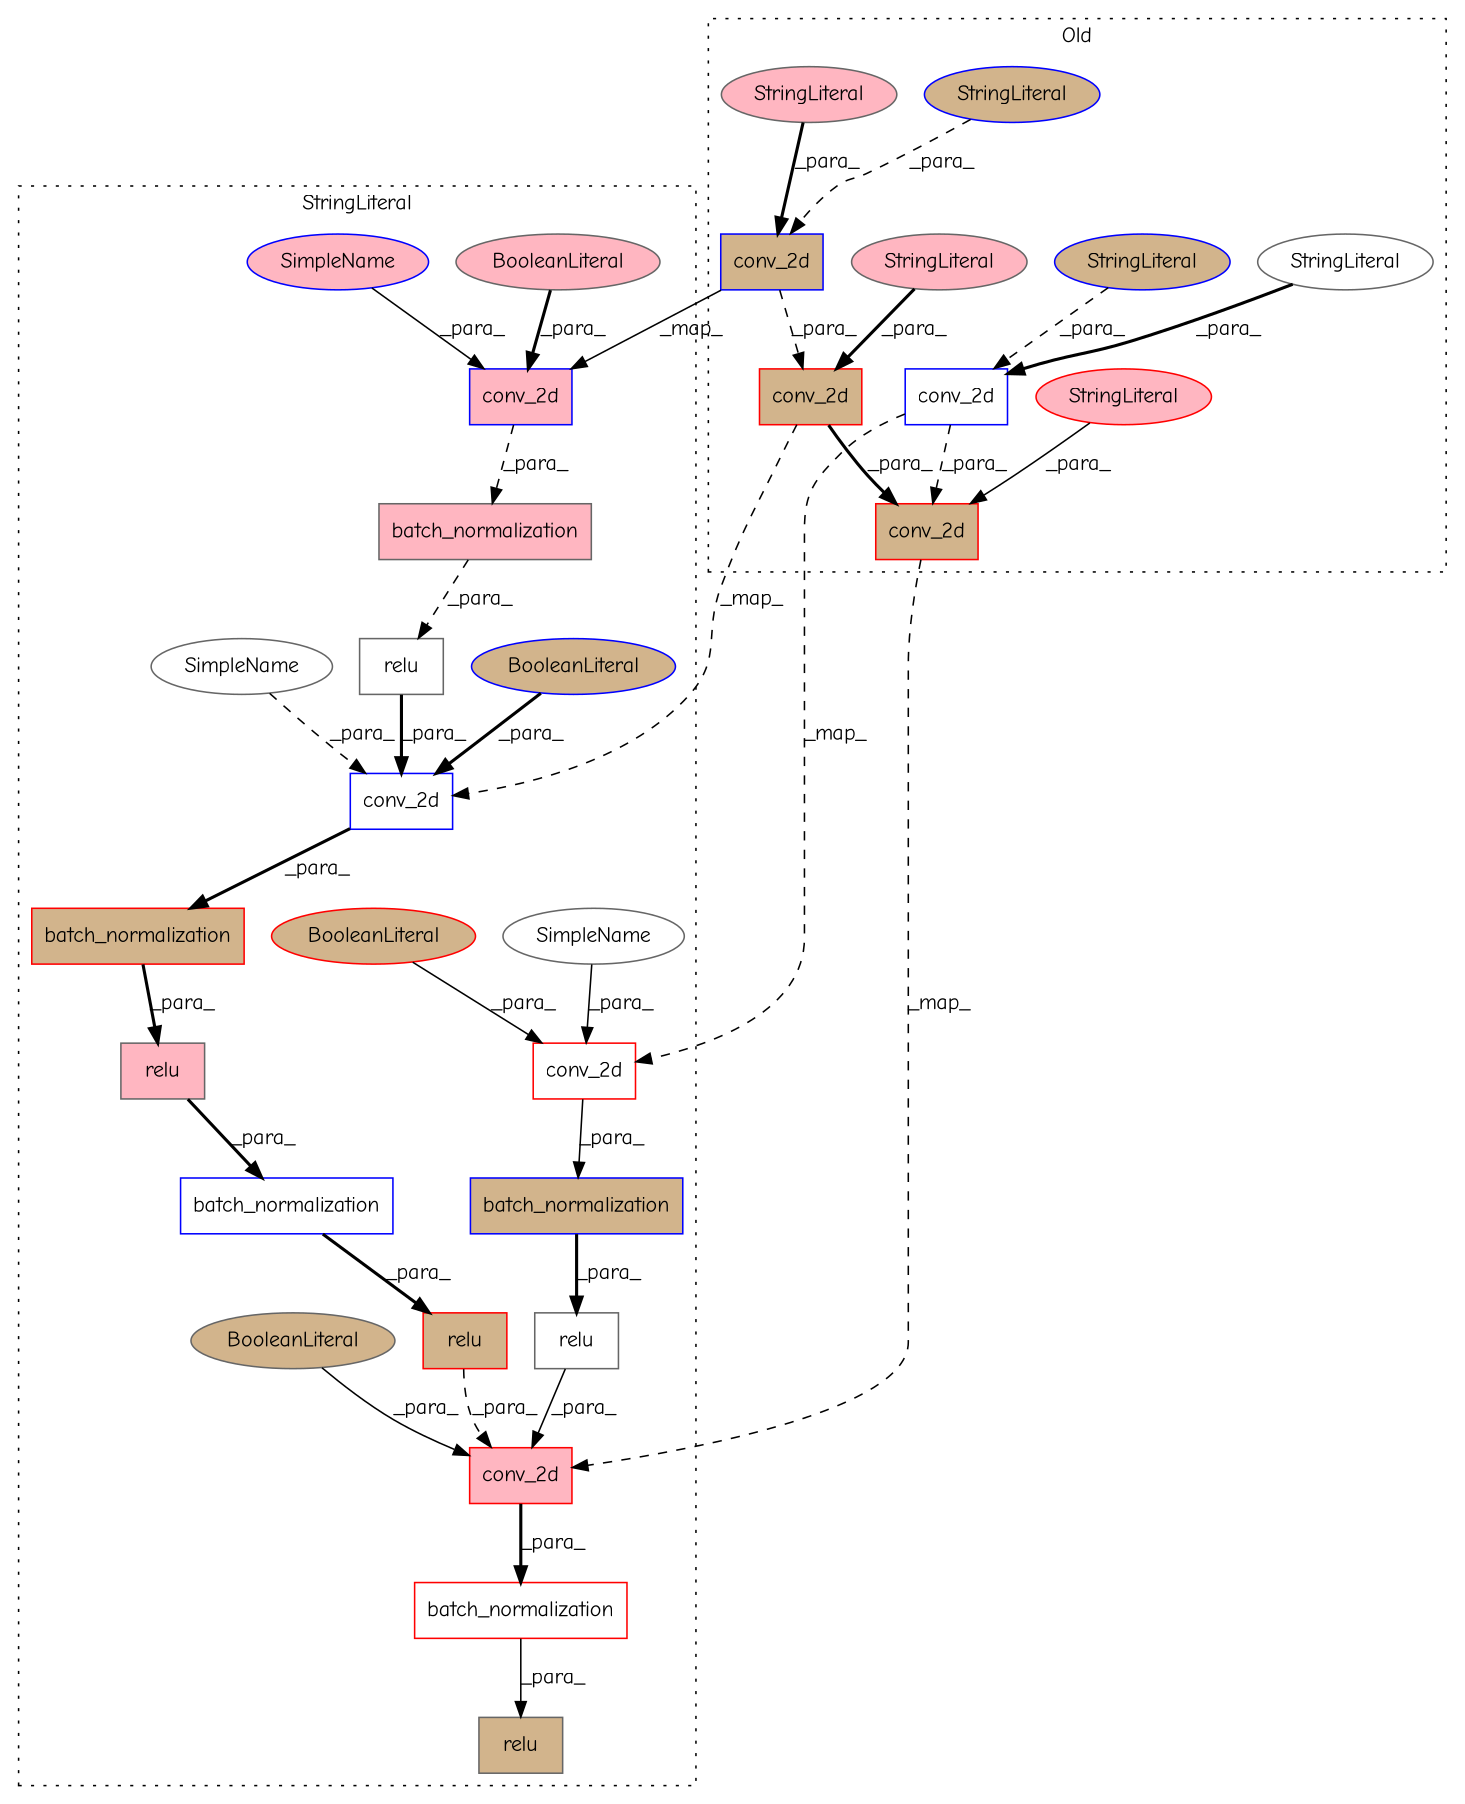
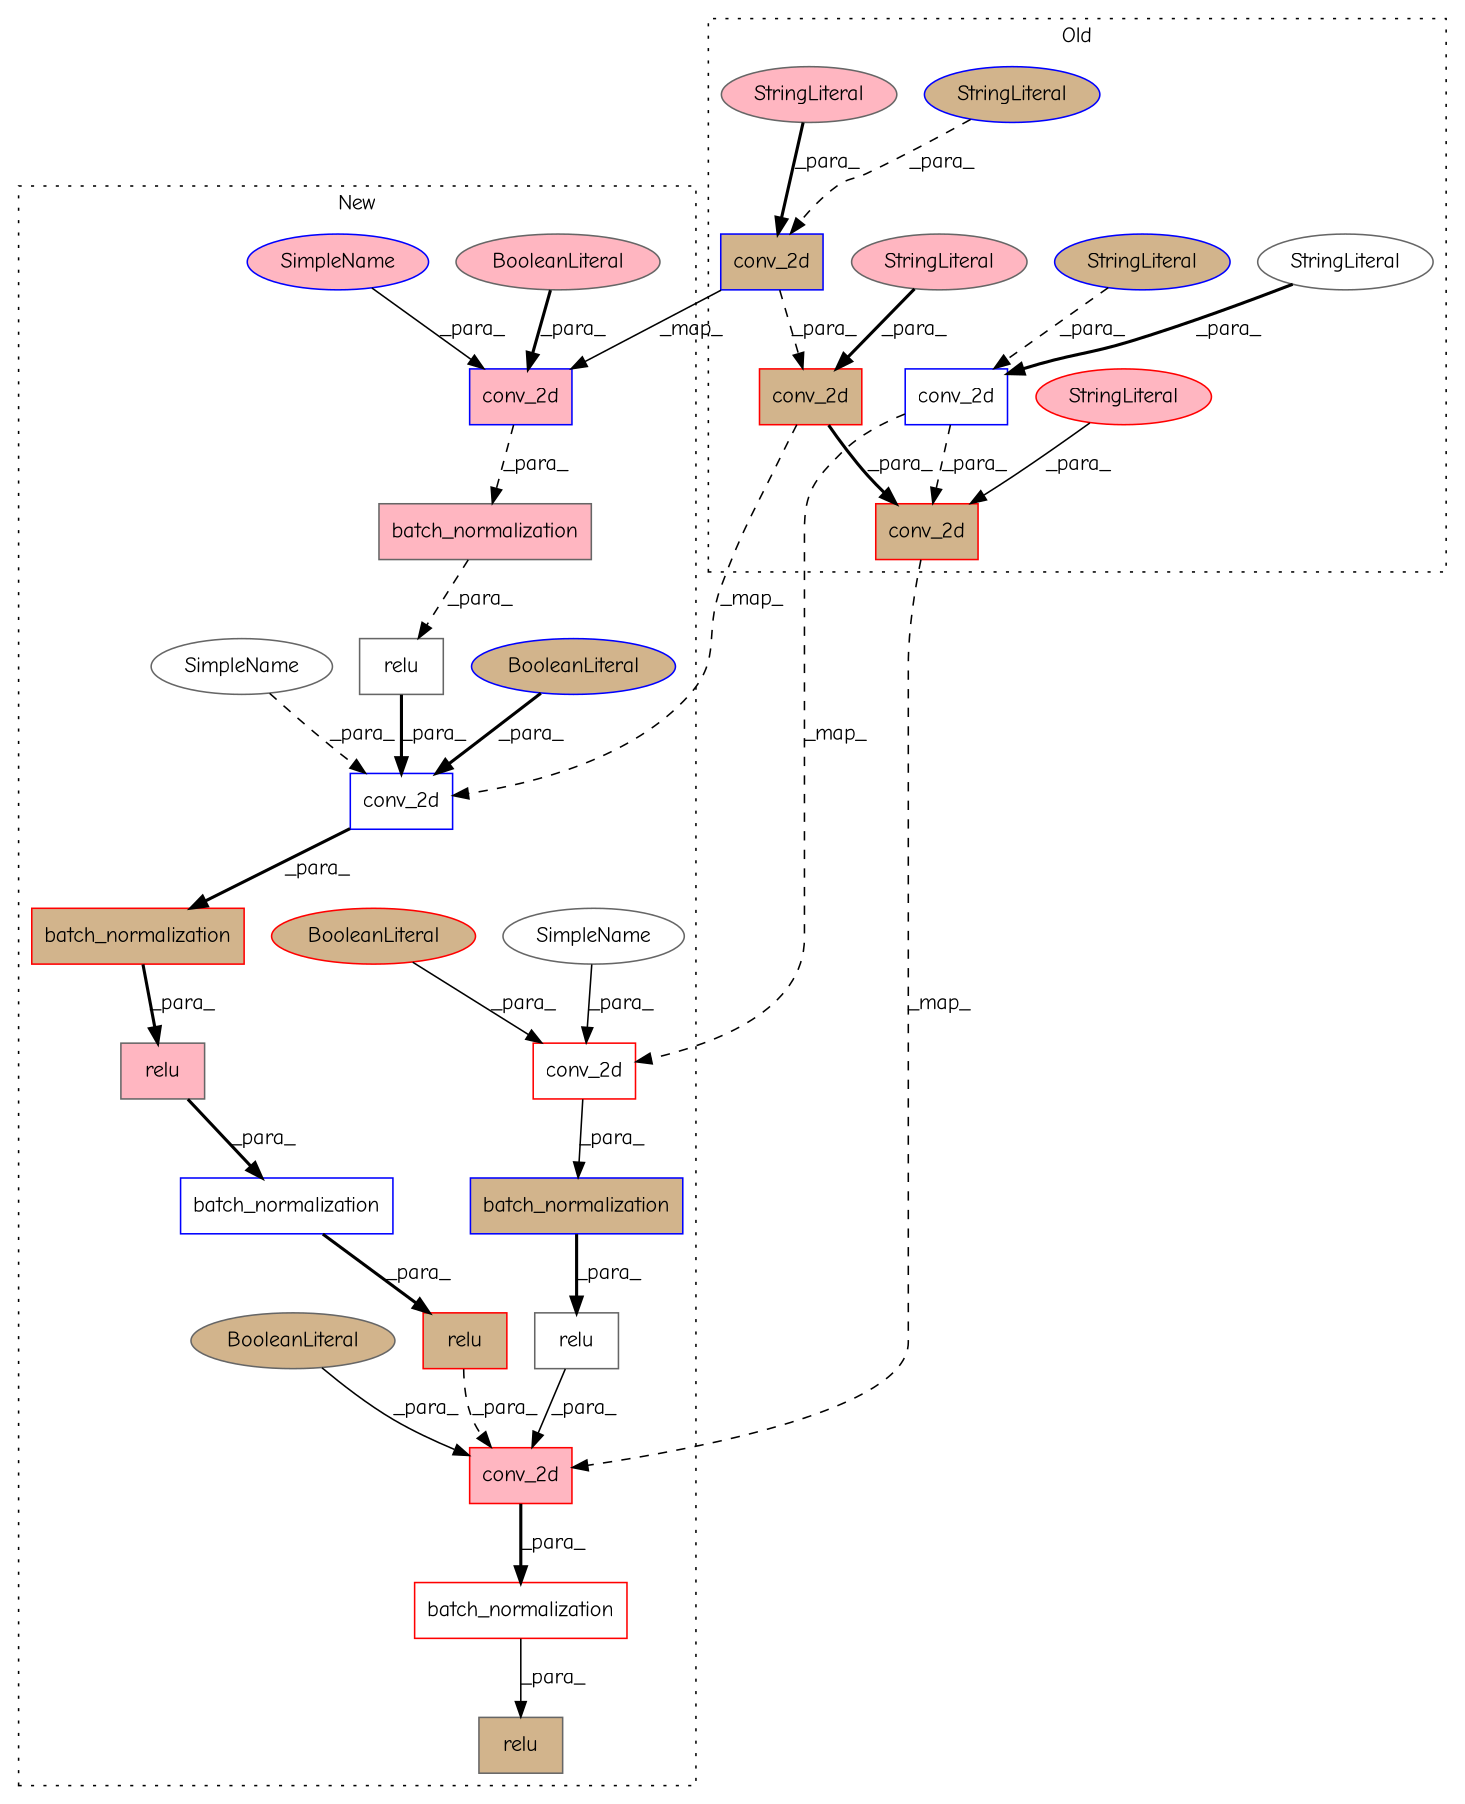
(357, 204) -> (357, 204)
